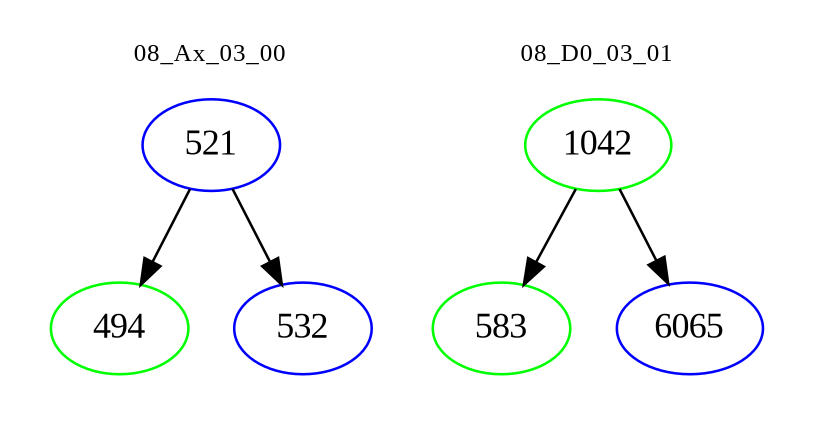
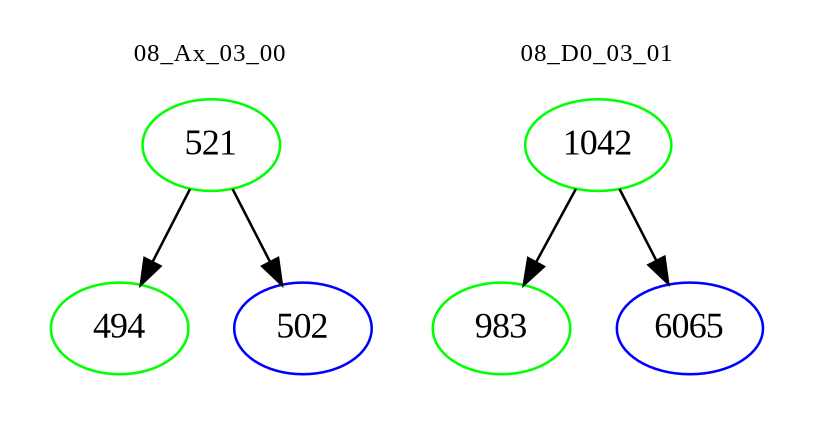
(211, 145) -> (211, 145)
(303, 328) -> (303, 328)
(502, 328) -> (502, 328)
